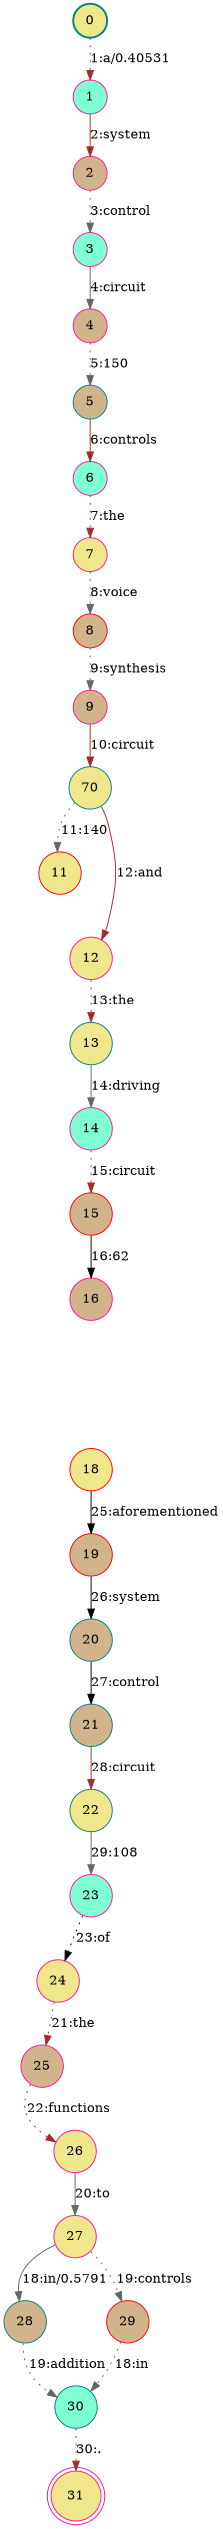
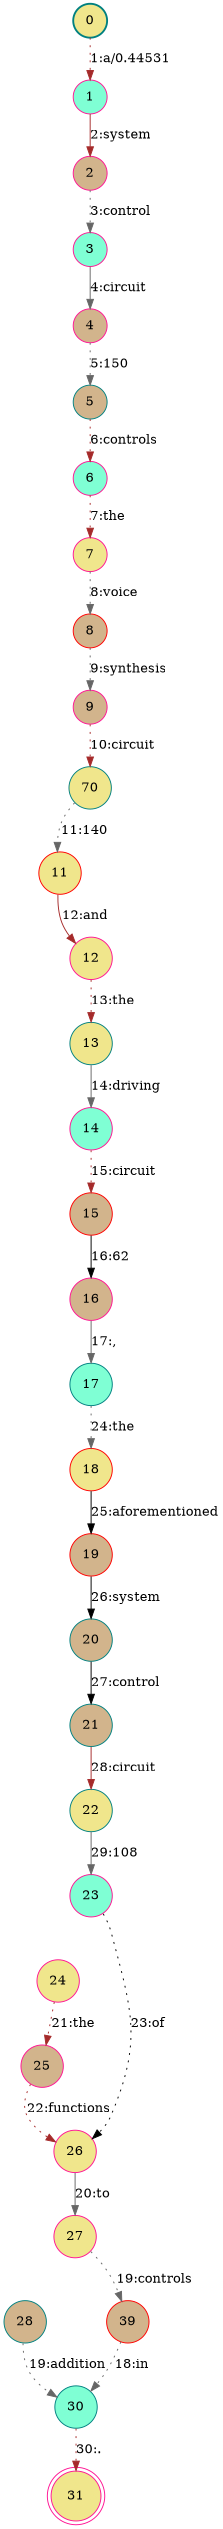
(130, 59) -> (130, 59)
(90, 436) -> (90, 436)
(90, 741) -> (90, 741)
(116, 868) -> (60, 916)
none -> (91, 1385)
(75, 1933) -> (131, 2025)
(29, 2263) -> none
(128, 2322) -> (128, 2322)
